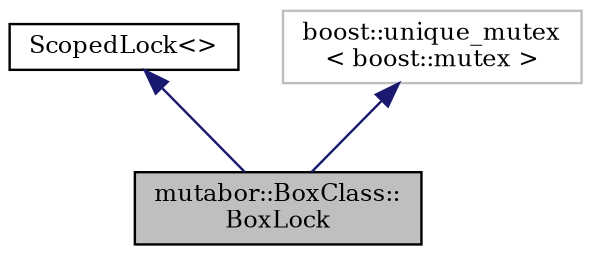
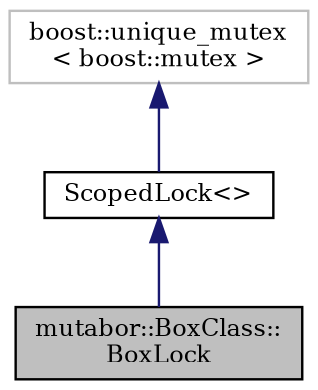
(346, 137) -> (159, 140)
